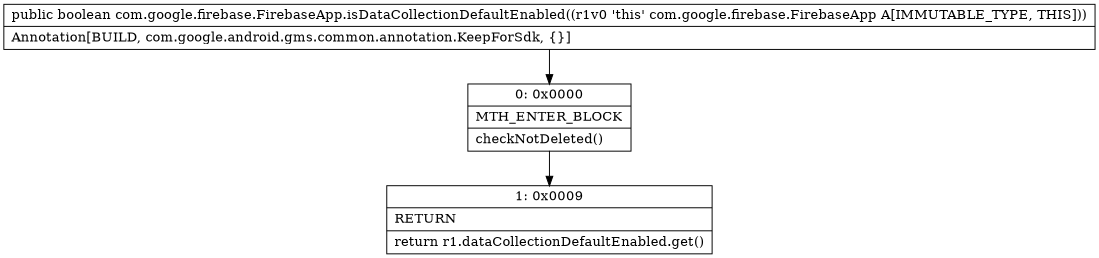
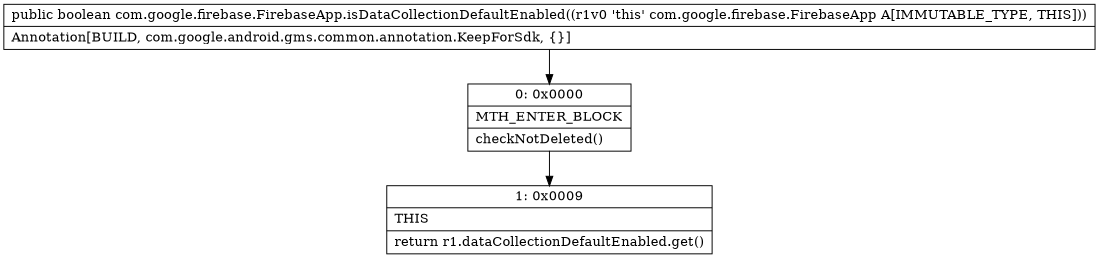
(426, 219) -> (412, 219)
